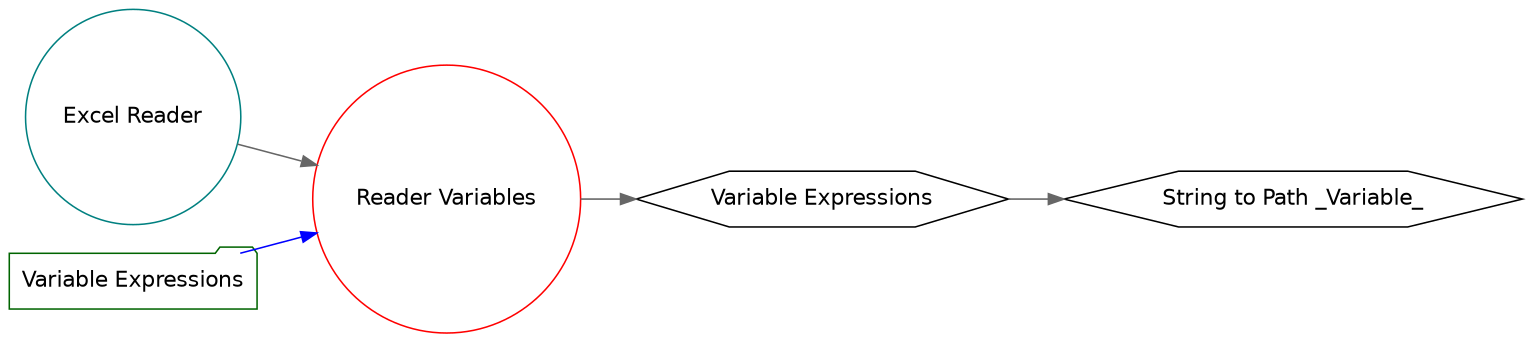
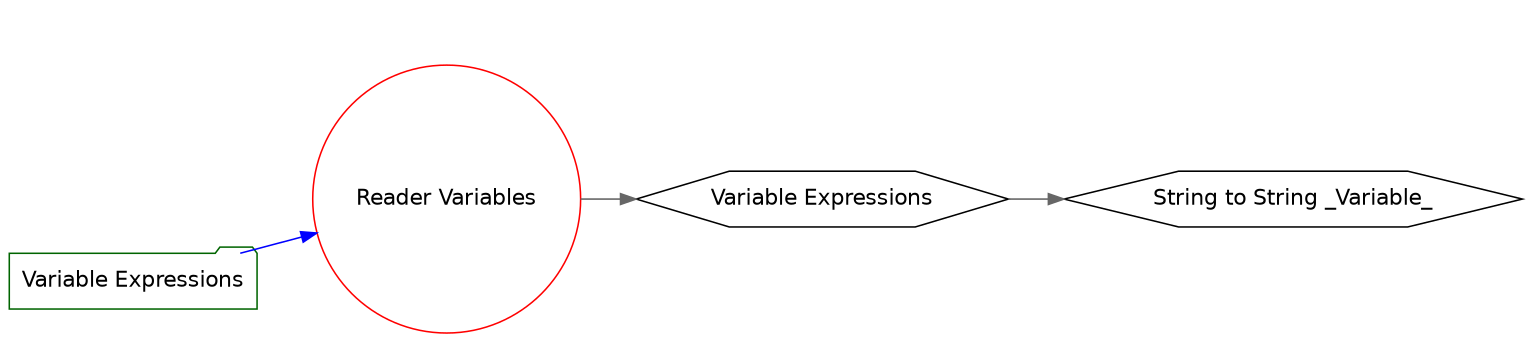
(133, 117) -> none
(1293, 199) -> (1293, 199)
